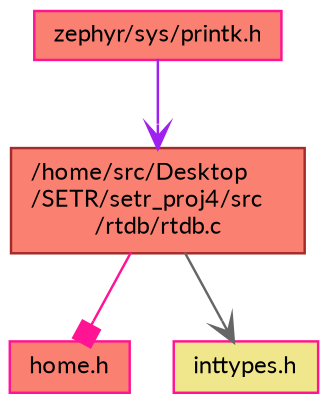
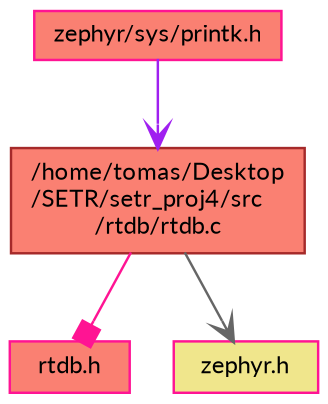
(158, 201) -> (158, 201)
(70, 367) -> (70, 367)
(246, 367) -> (246, 367)
